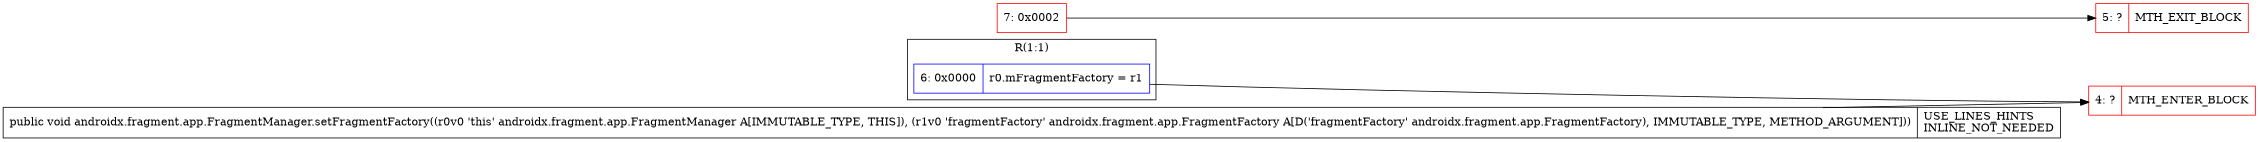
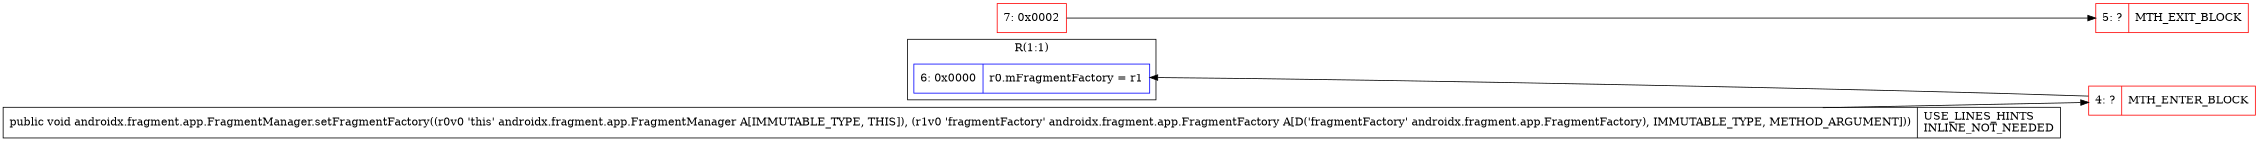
(1615, 95) -> (1623, 85)
